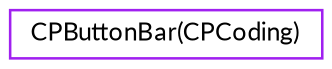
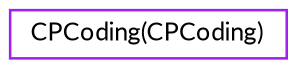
(166, 34) -> (148, 34)
